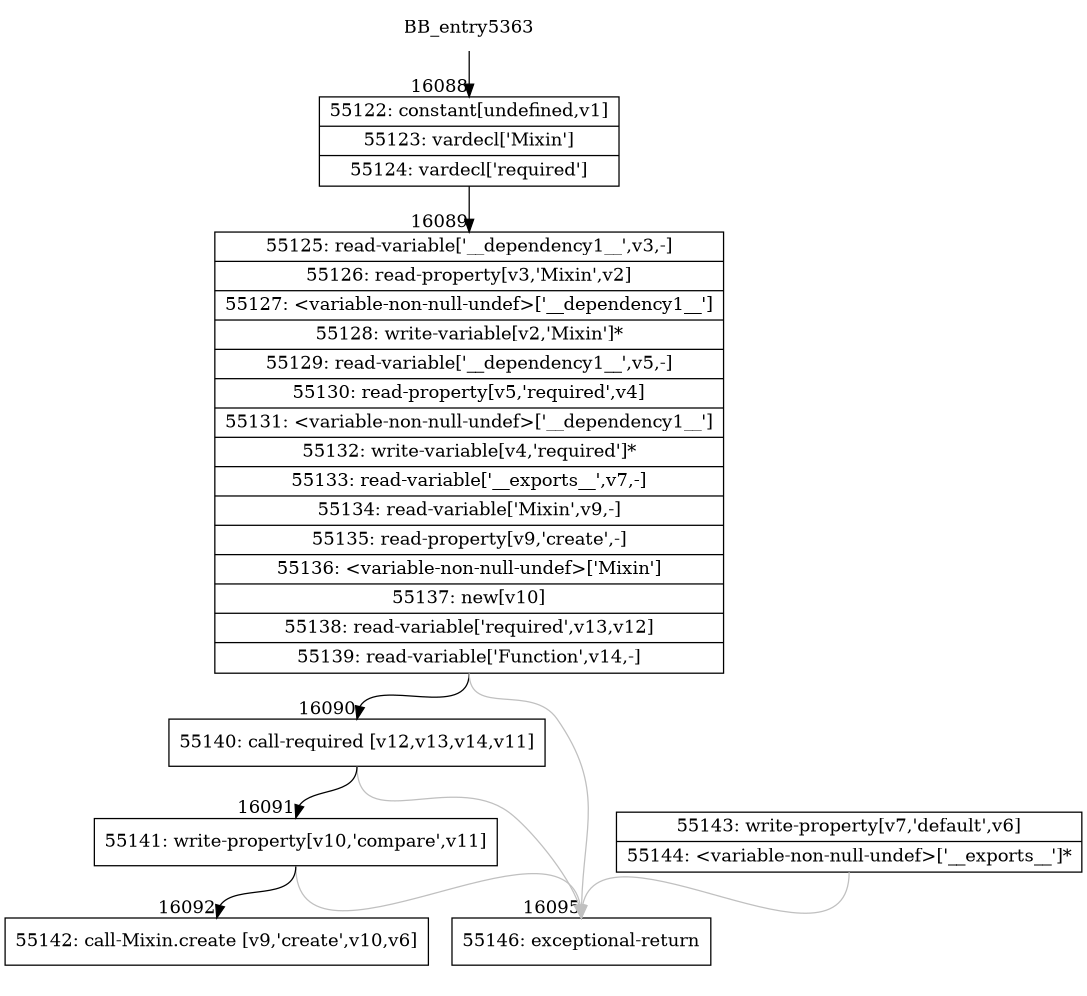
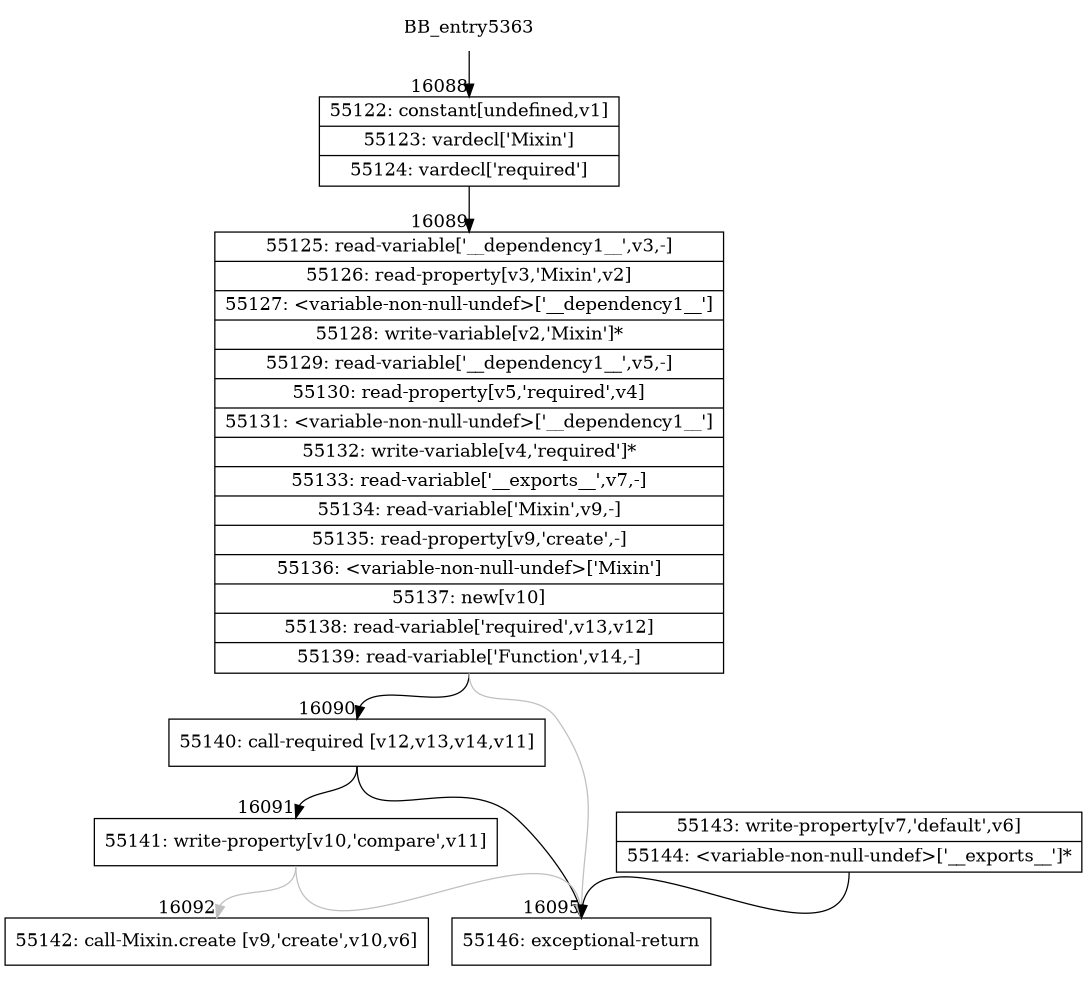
(482, 801) -> (482, 801)
(263, 891) -> (263, 891)
(721, 897) -> (721, 897)
